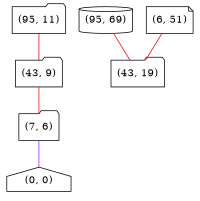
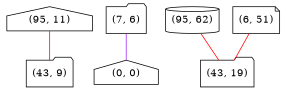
(39, 20) -> (50, 20)
(106, 20) -> (192, 20)
(39, 100) -> none
